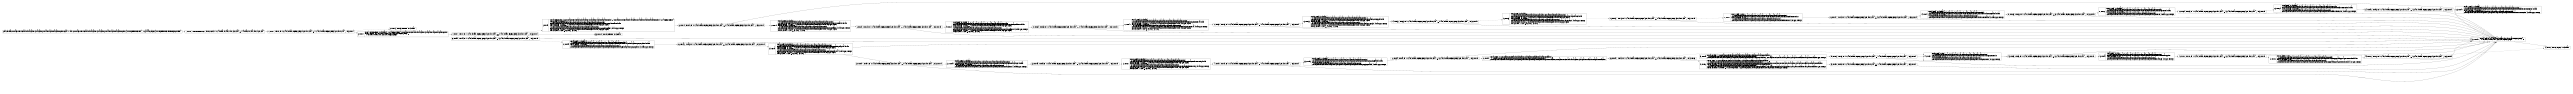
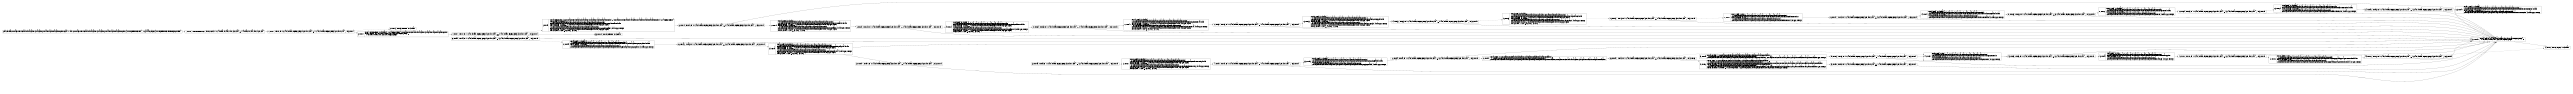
(987, 64) -> none
